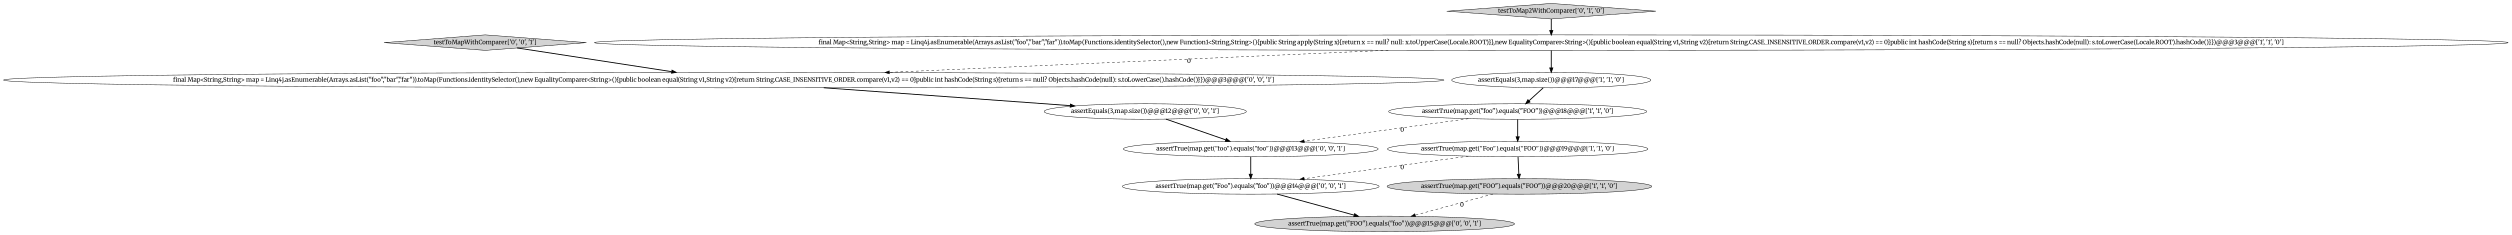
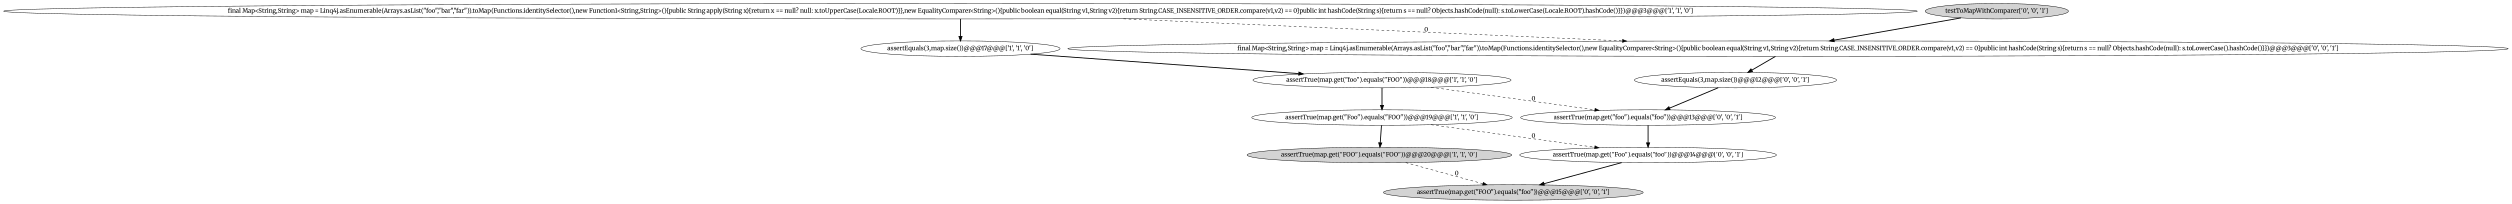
(1551, 11) -> none
(485, 43) -> (1997, 11)
